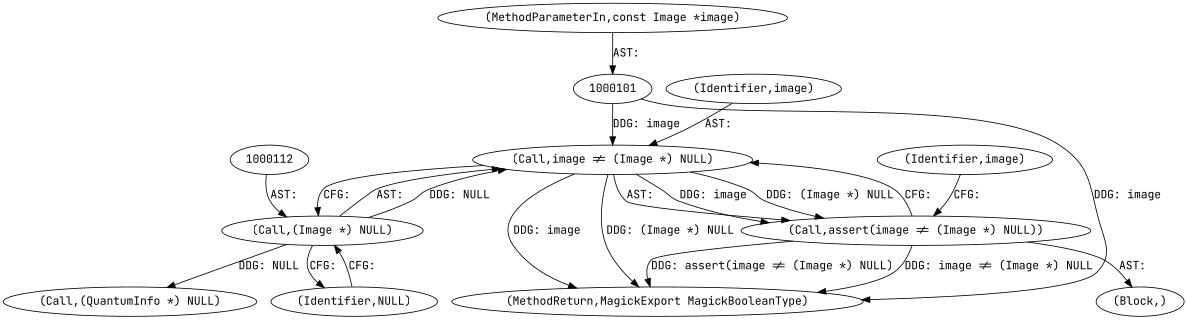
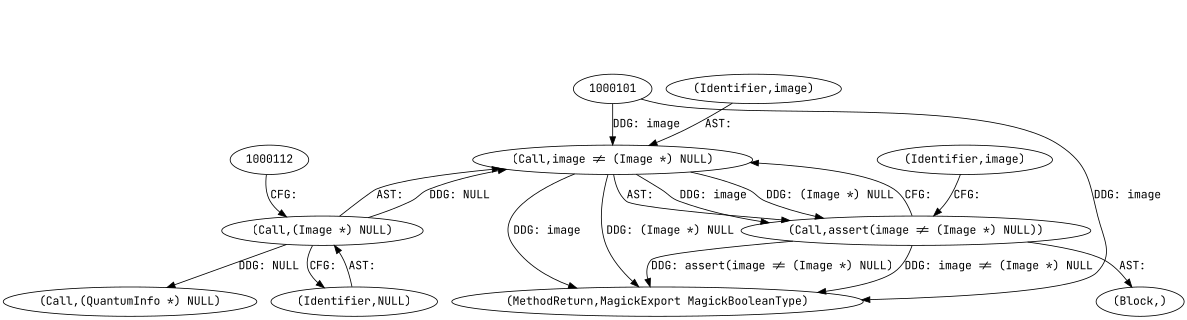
(613, 18) -> none
(392, 173) -> none
(287, 195) -> (287, 195)
(366, 266) -> (366, 266)
